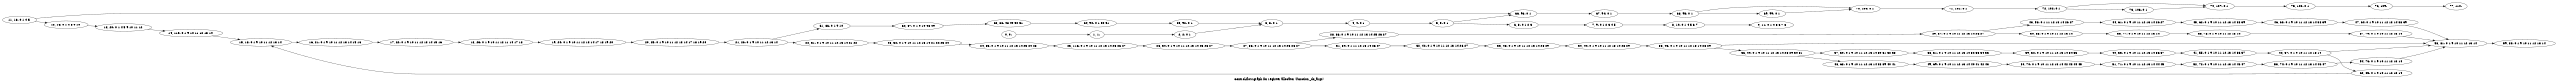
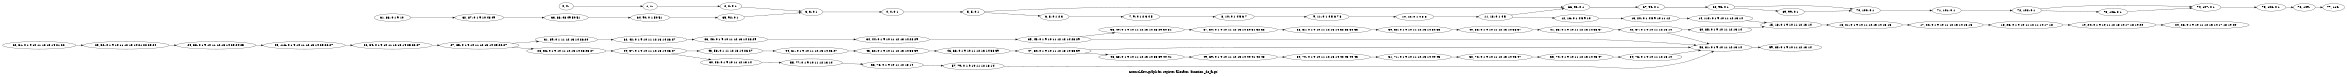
none -> (1415, 17)
(757, 42) -> none
(1359, 46) -> (566, 40)
(1818, 59) -> (1095, 54)
